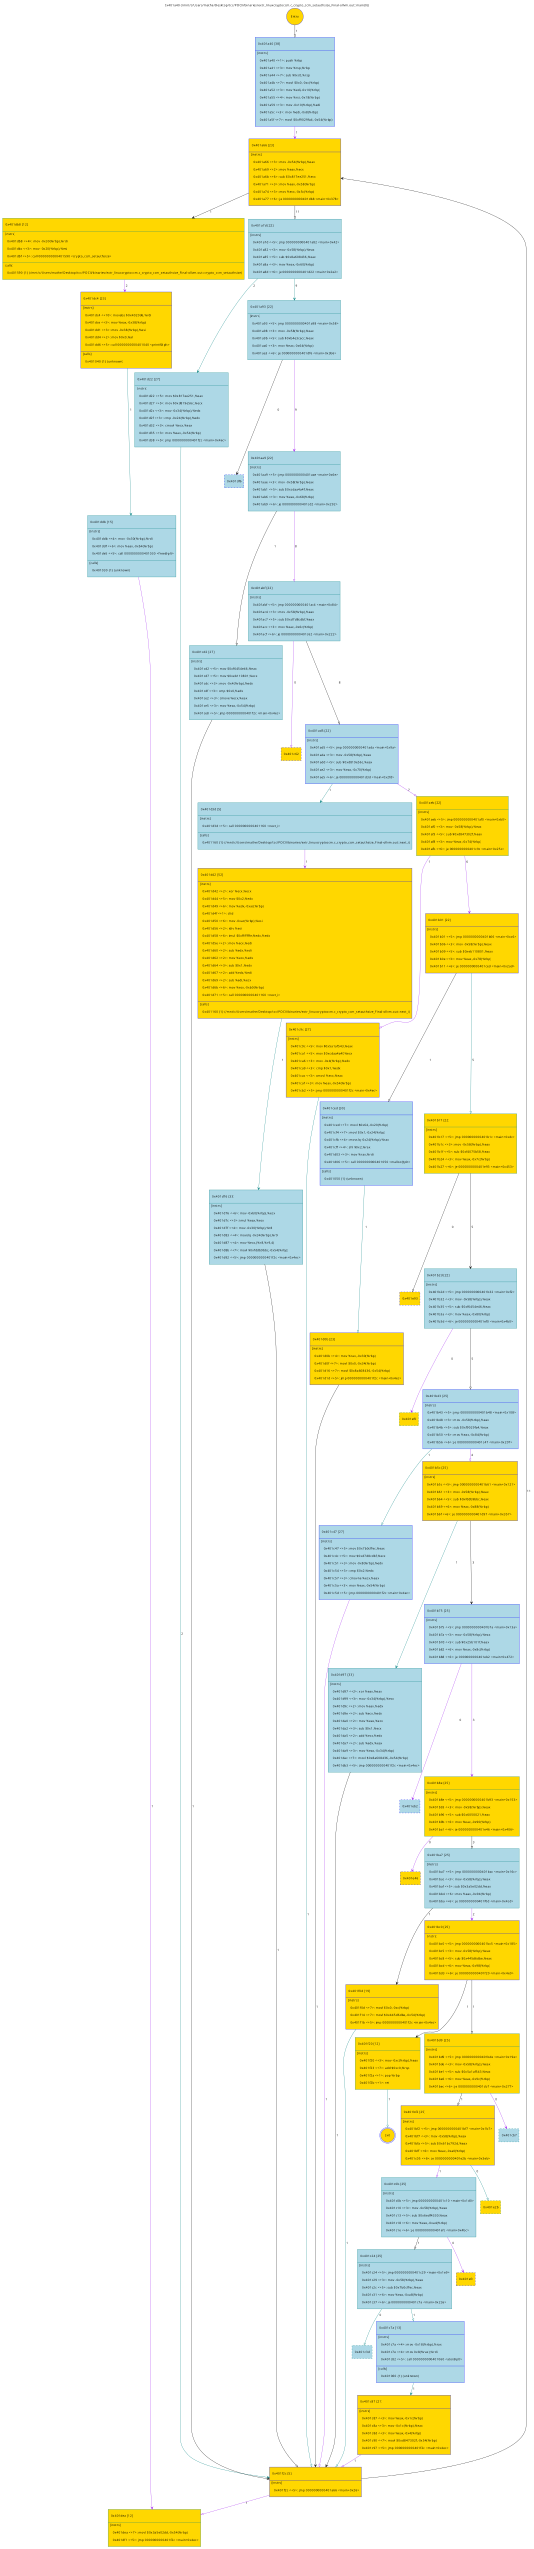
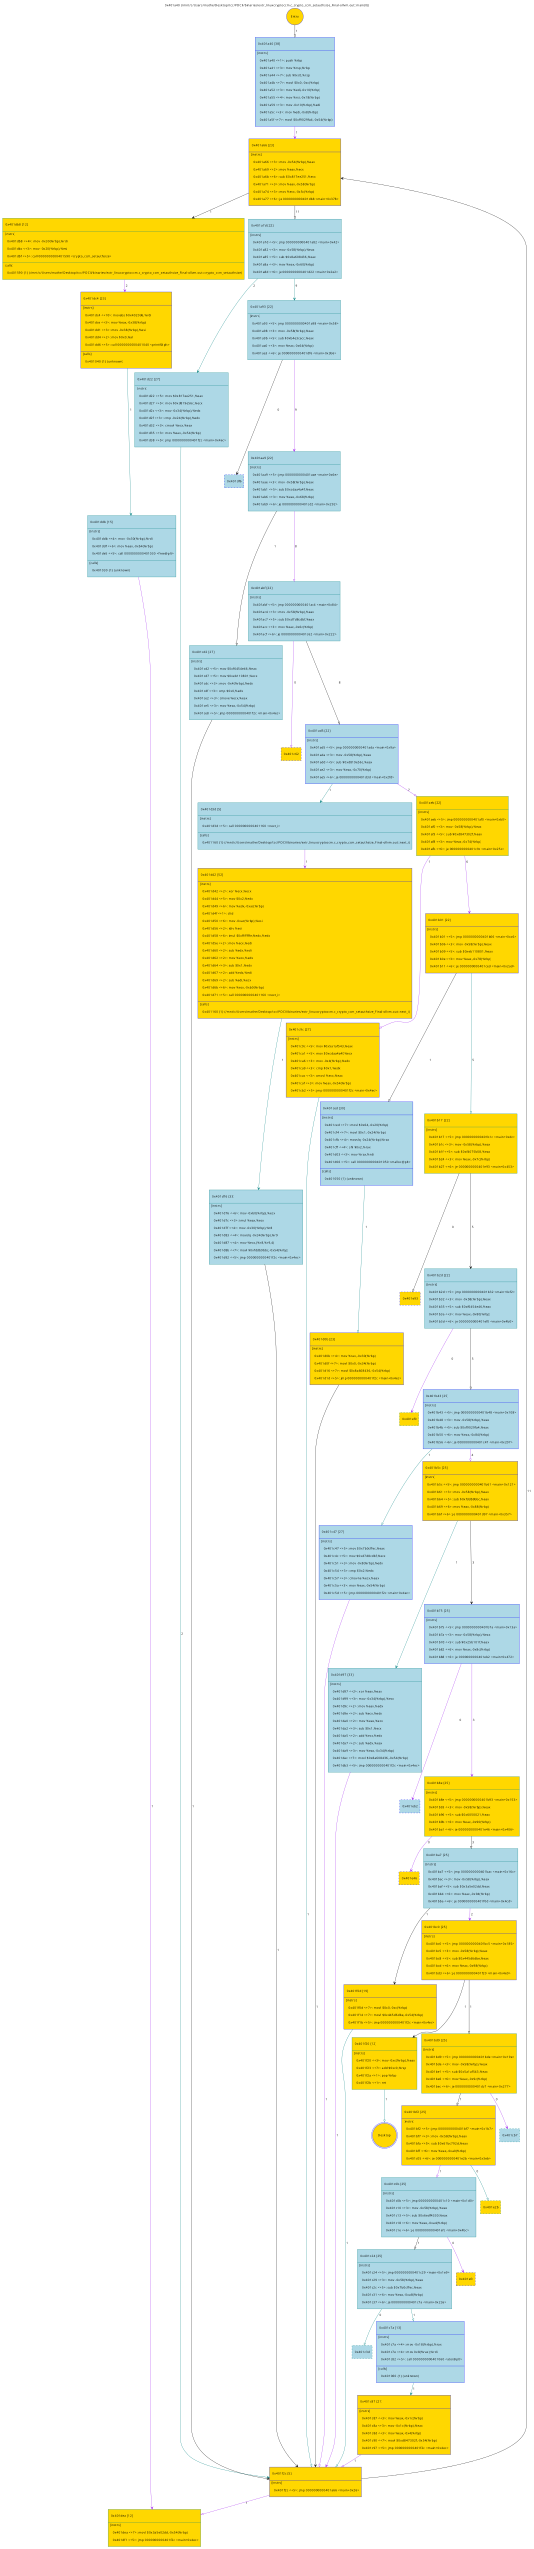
(276, 1867) -> (276, 1867)
(336, 2118) -> (336, 2118)
(388, 2135) -> (384, 2135)
